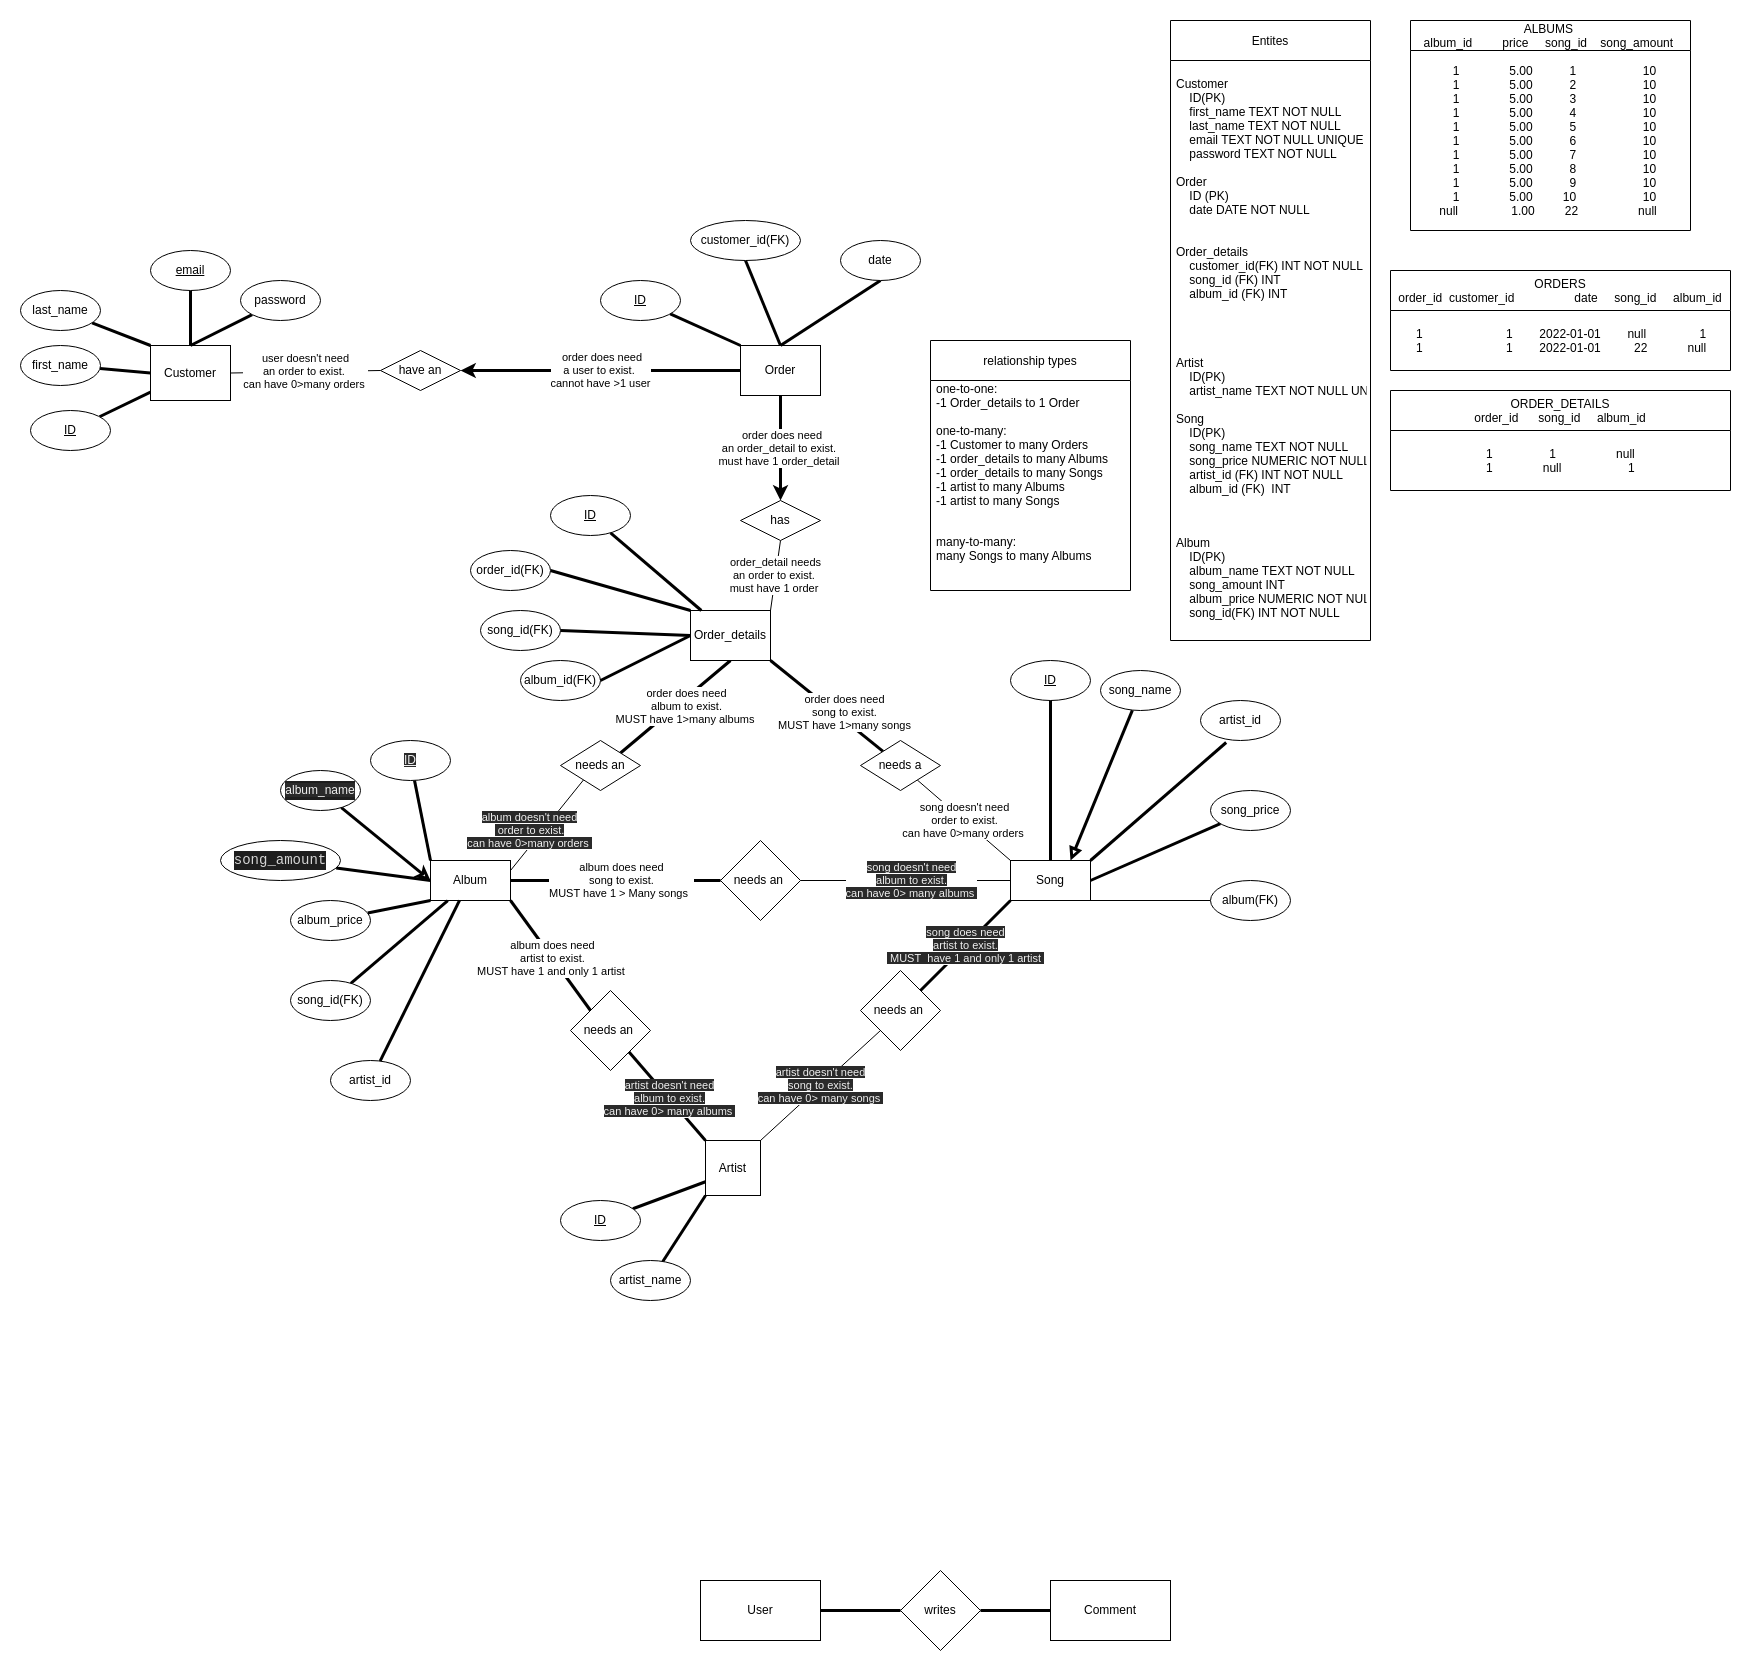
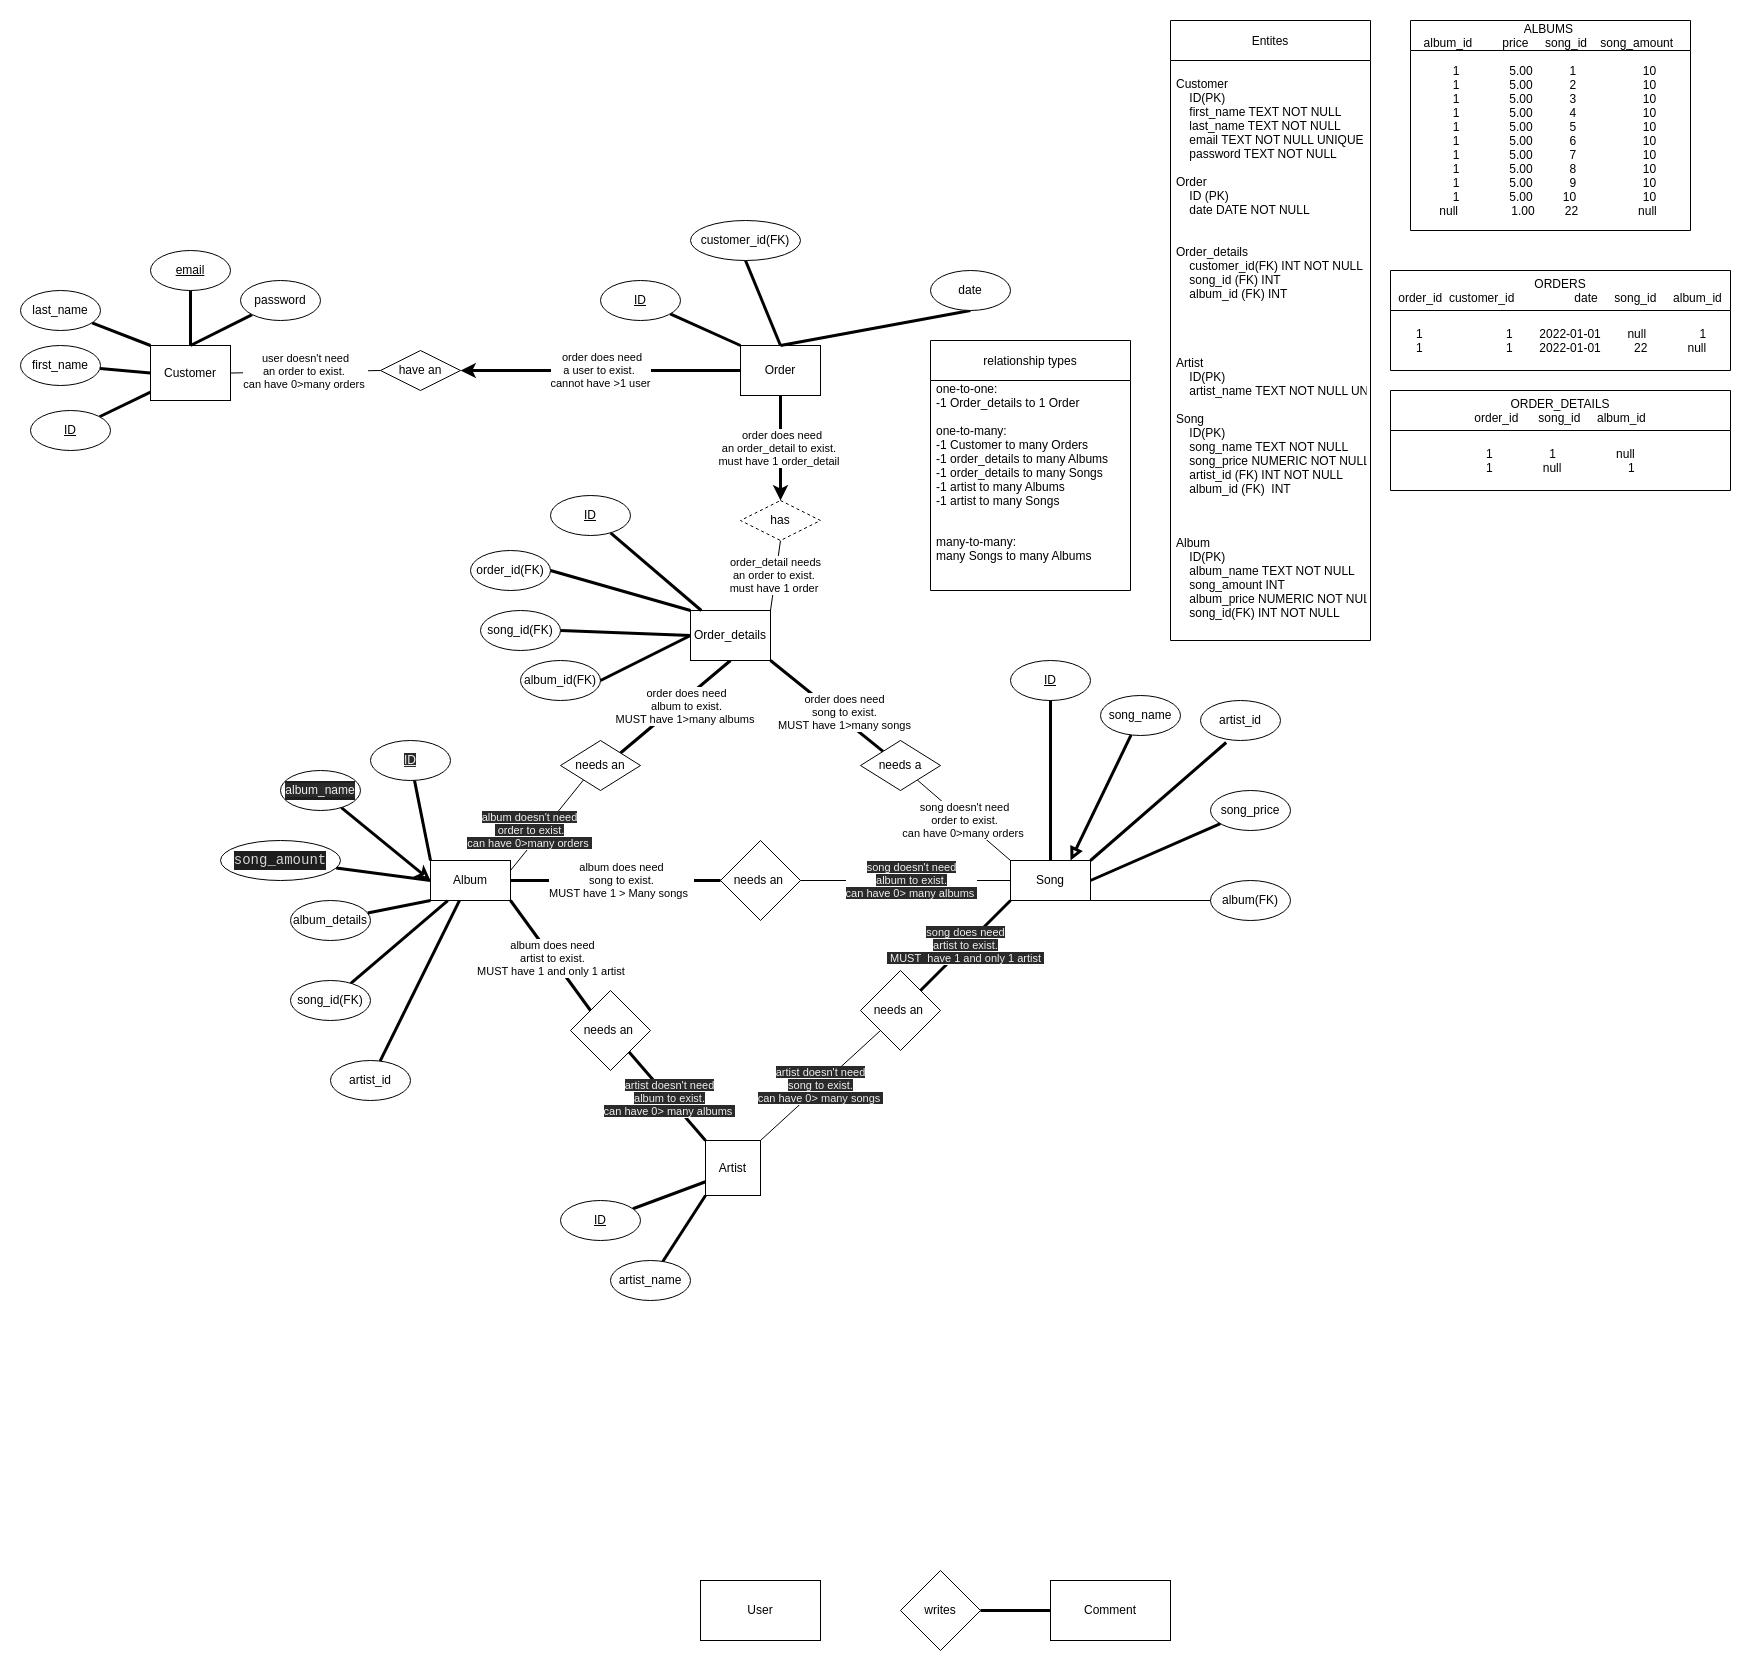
(881, 261) -> (971, 291)
(781, 521) -> (781, 521)
(1141, 691) -> (1141, 716)
(331, 921) -> (331, 921)
(861, 1611) -> none
